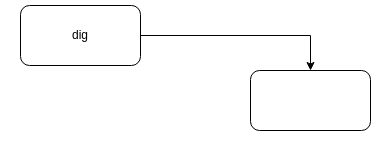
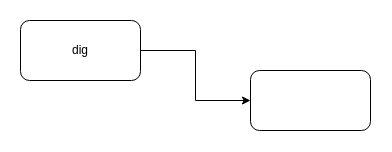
(81, 36) -> (81, 51)
